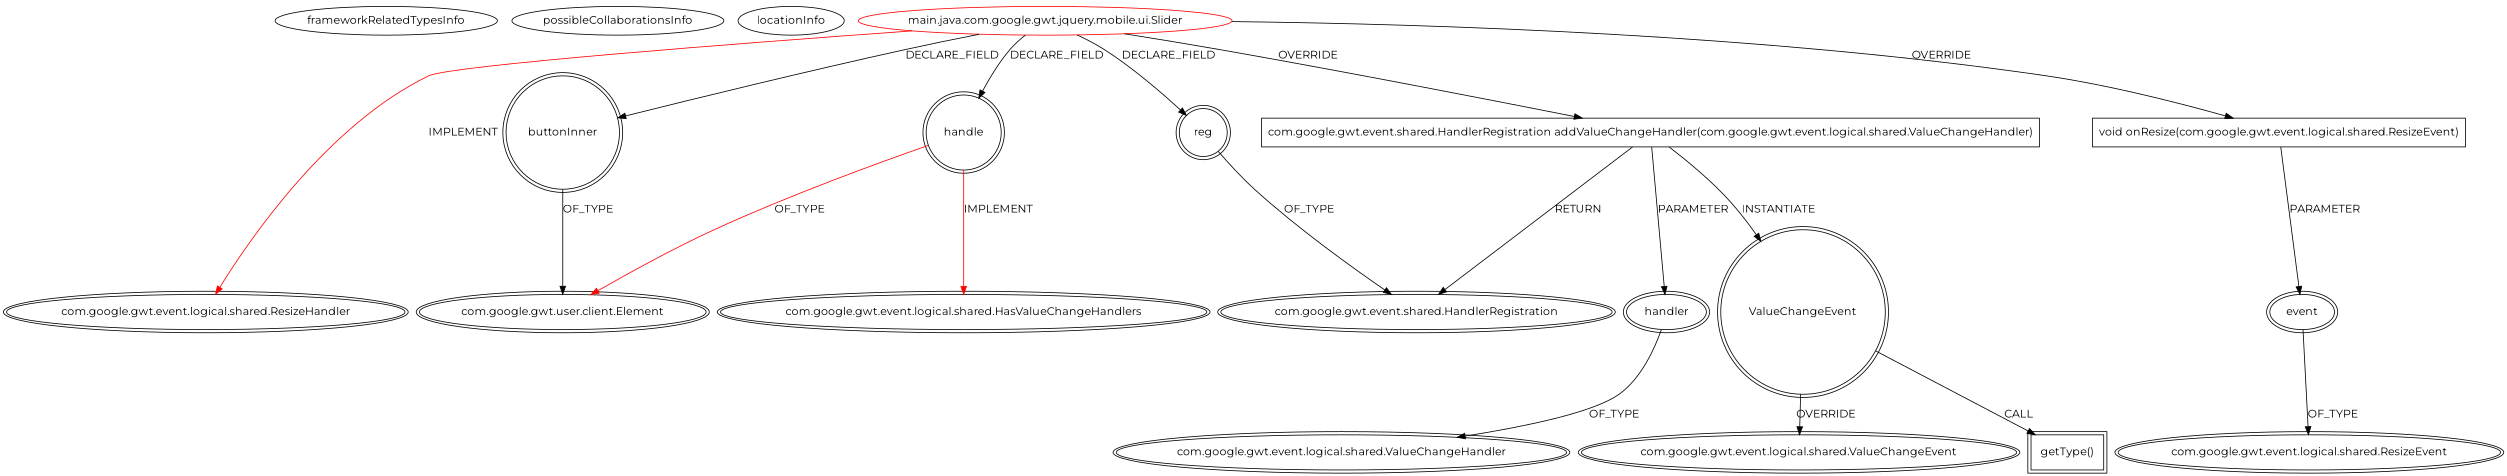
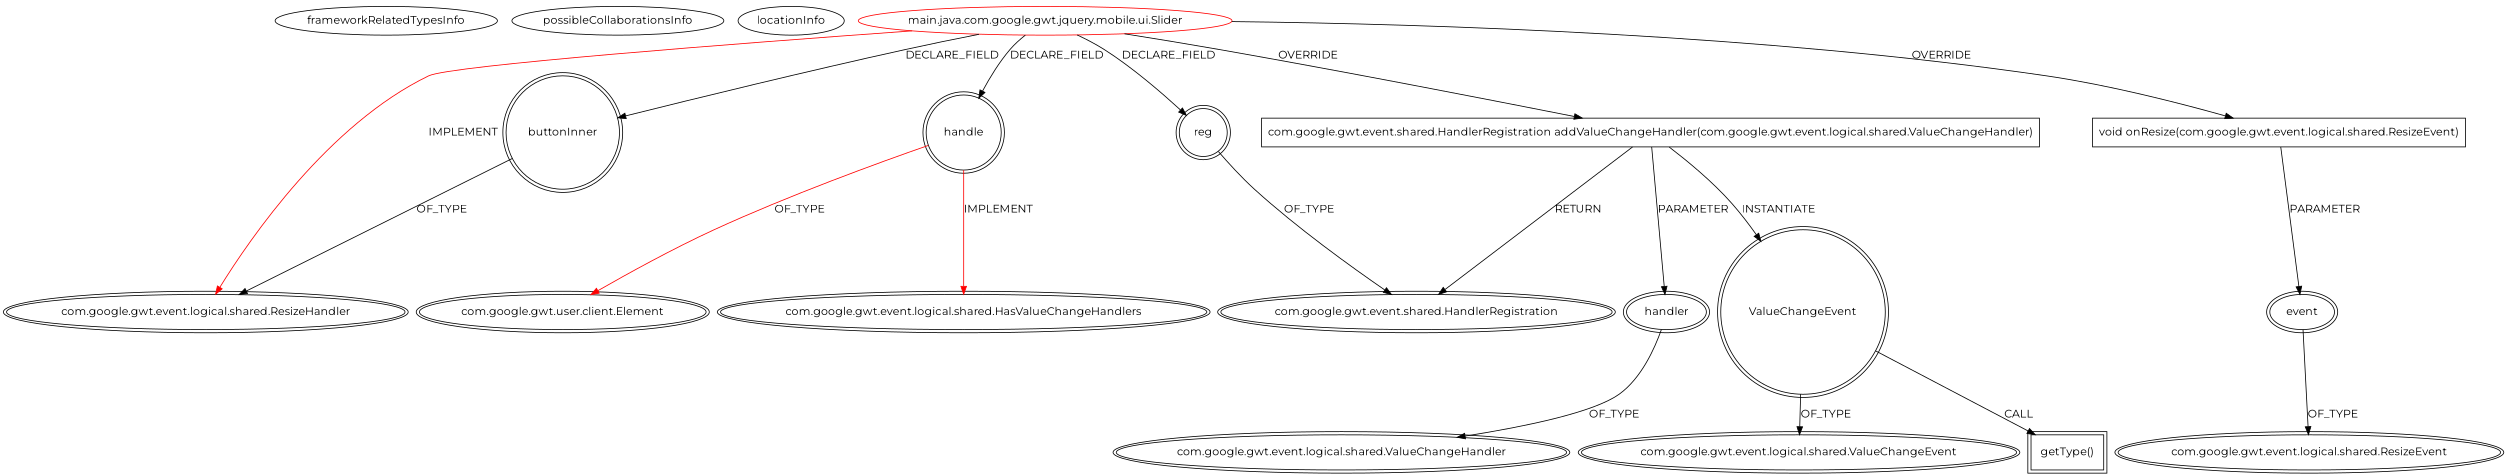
(563, 238) -> (379, 225)
(1826, 414) -> (1826, 414)
